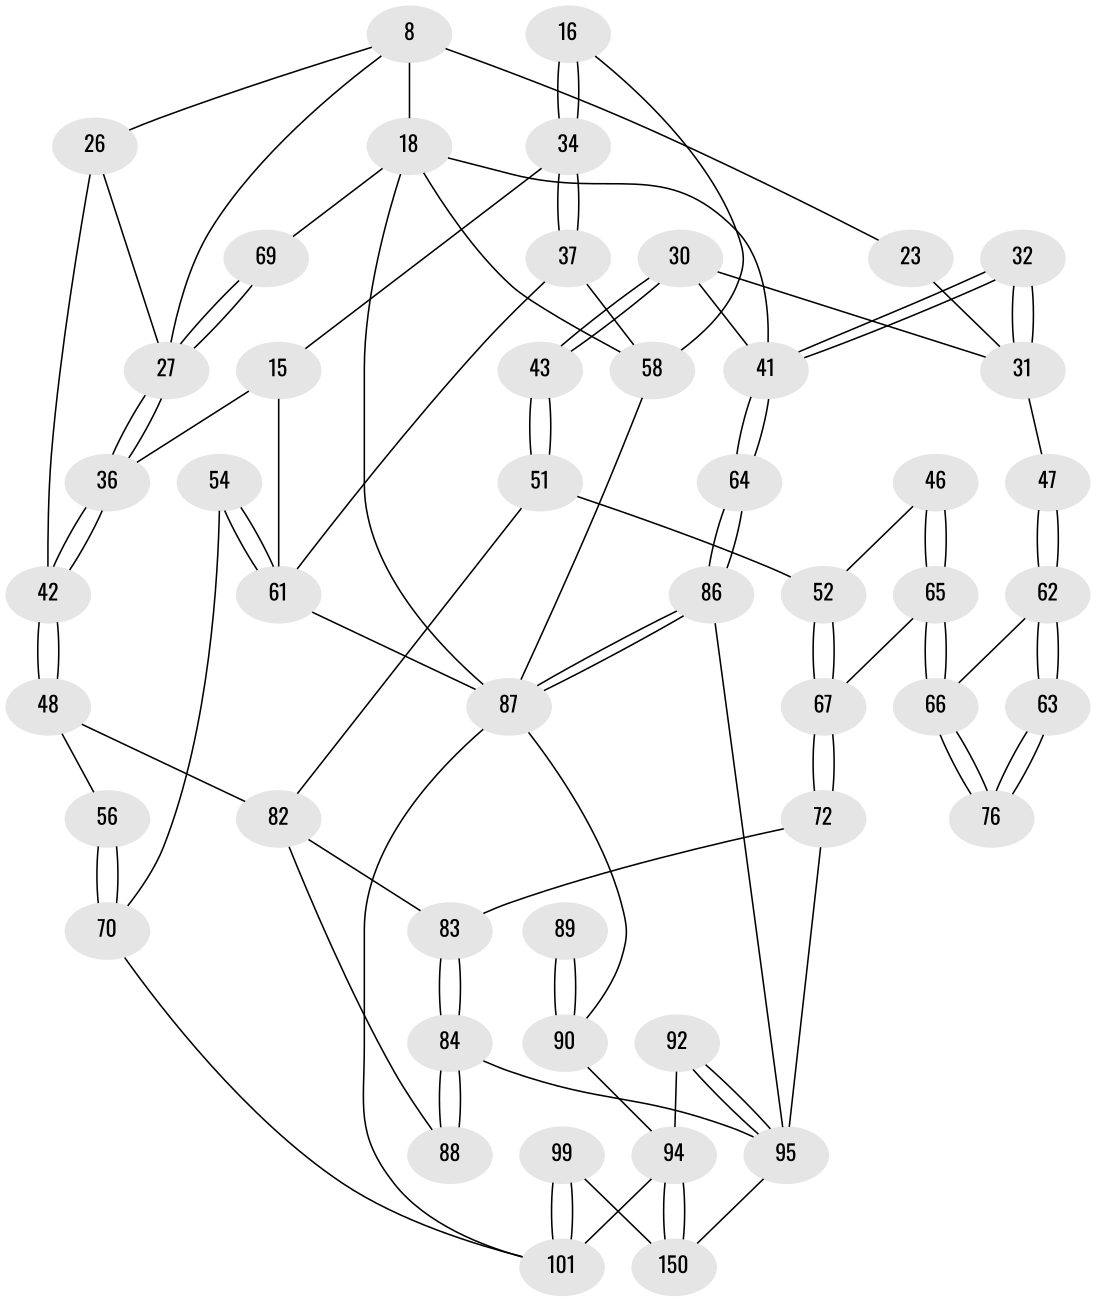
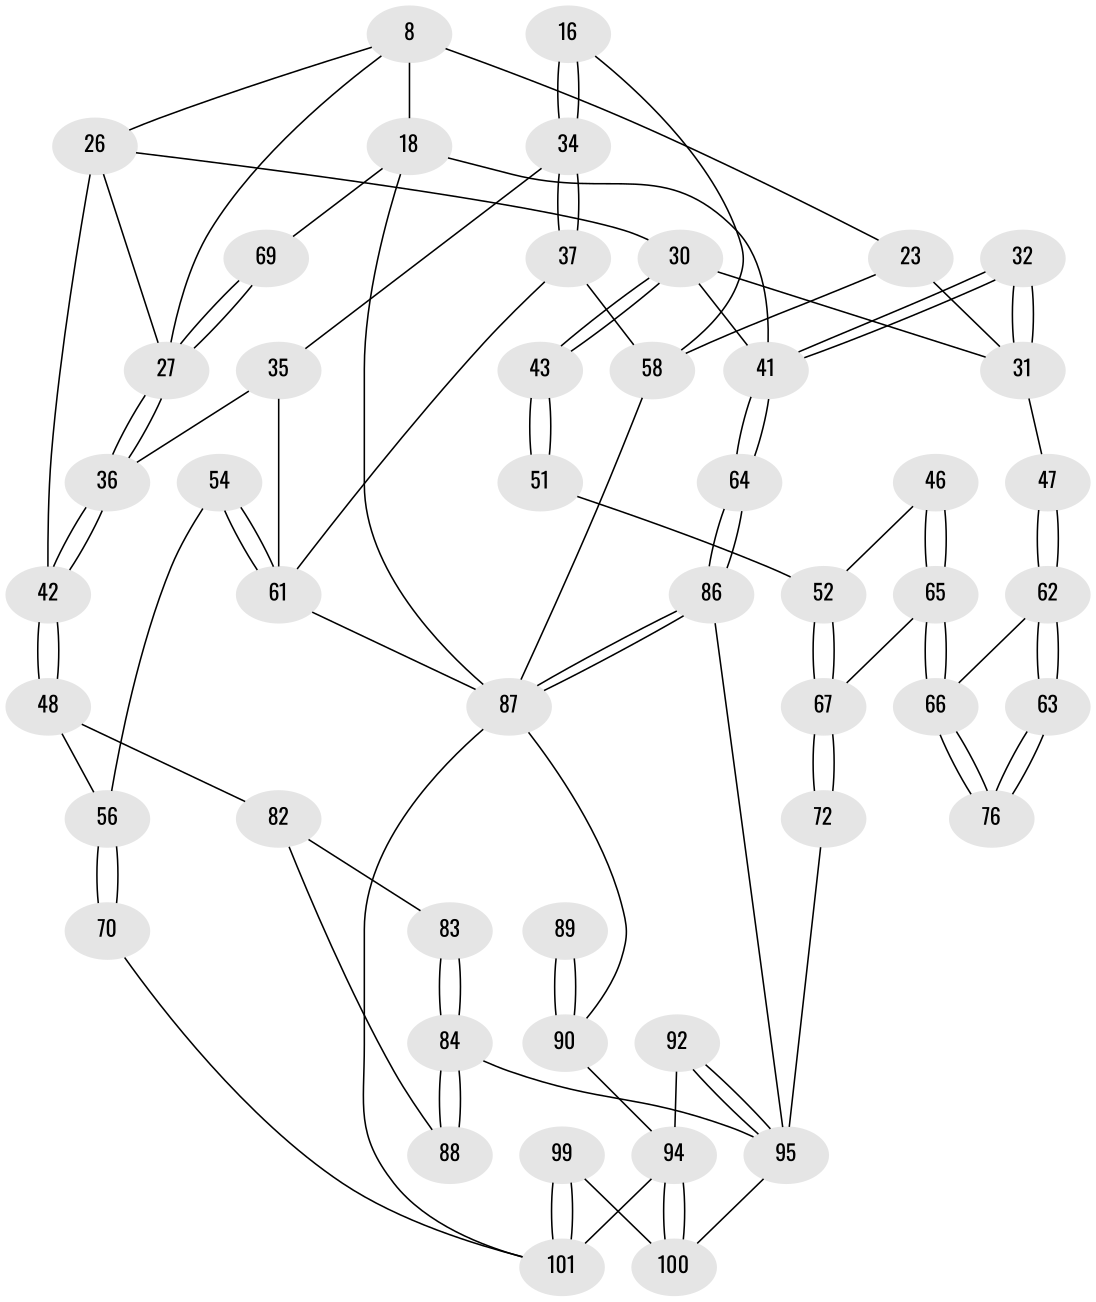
none -> (381, 185)
(506, 280) -> (780, 313)
(279, 371) -> (279, 371)
(415, 644) -> none
(199, 715) -> (145, 645)
(632, 866) -> none
(674, 1267) -> (674, 1267)
